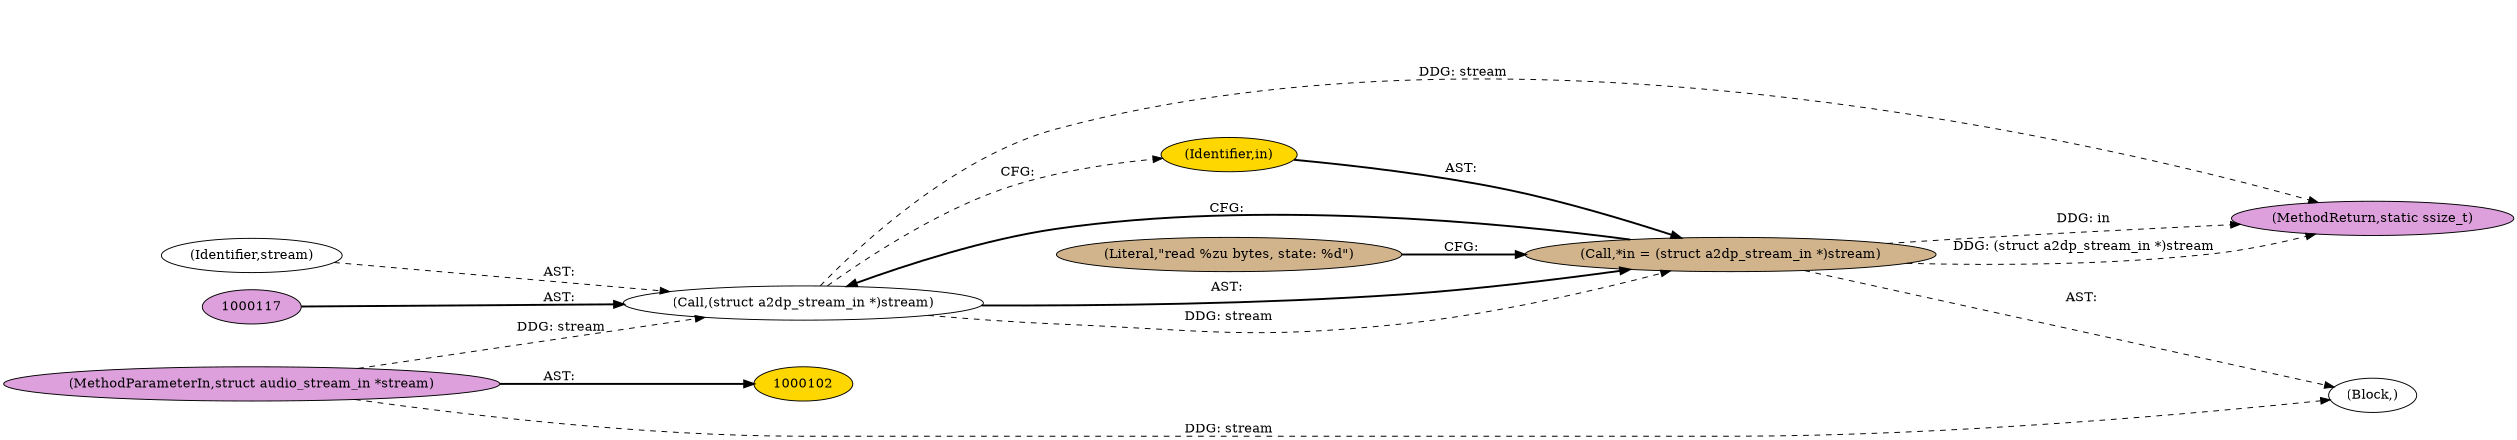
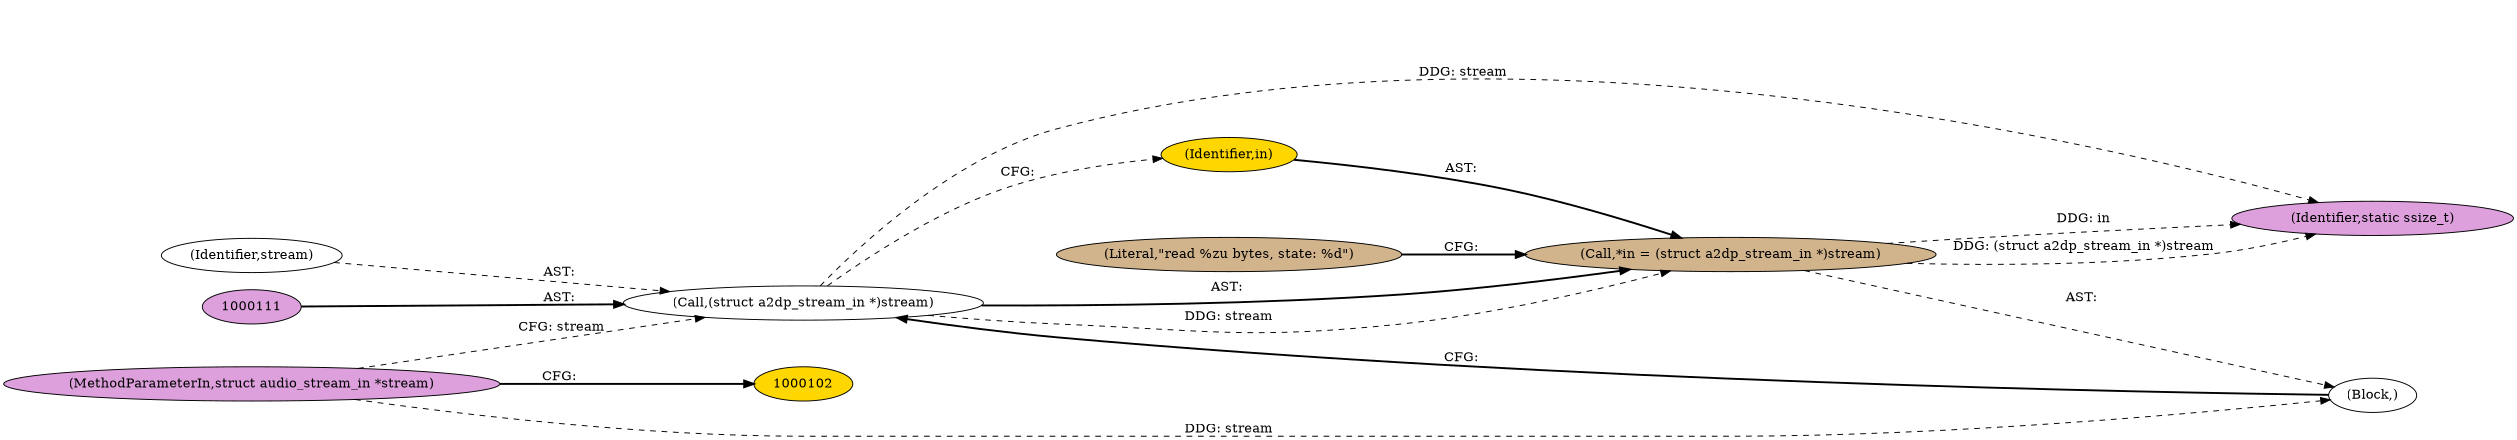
(1240, 215) -> (1617, 374)
(2373, 218) -> (2373, 218)
(252, 307) -> (252, 307)
(562, 327) -> (562, 327)
(562, 377) -> (562, 377)
